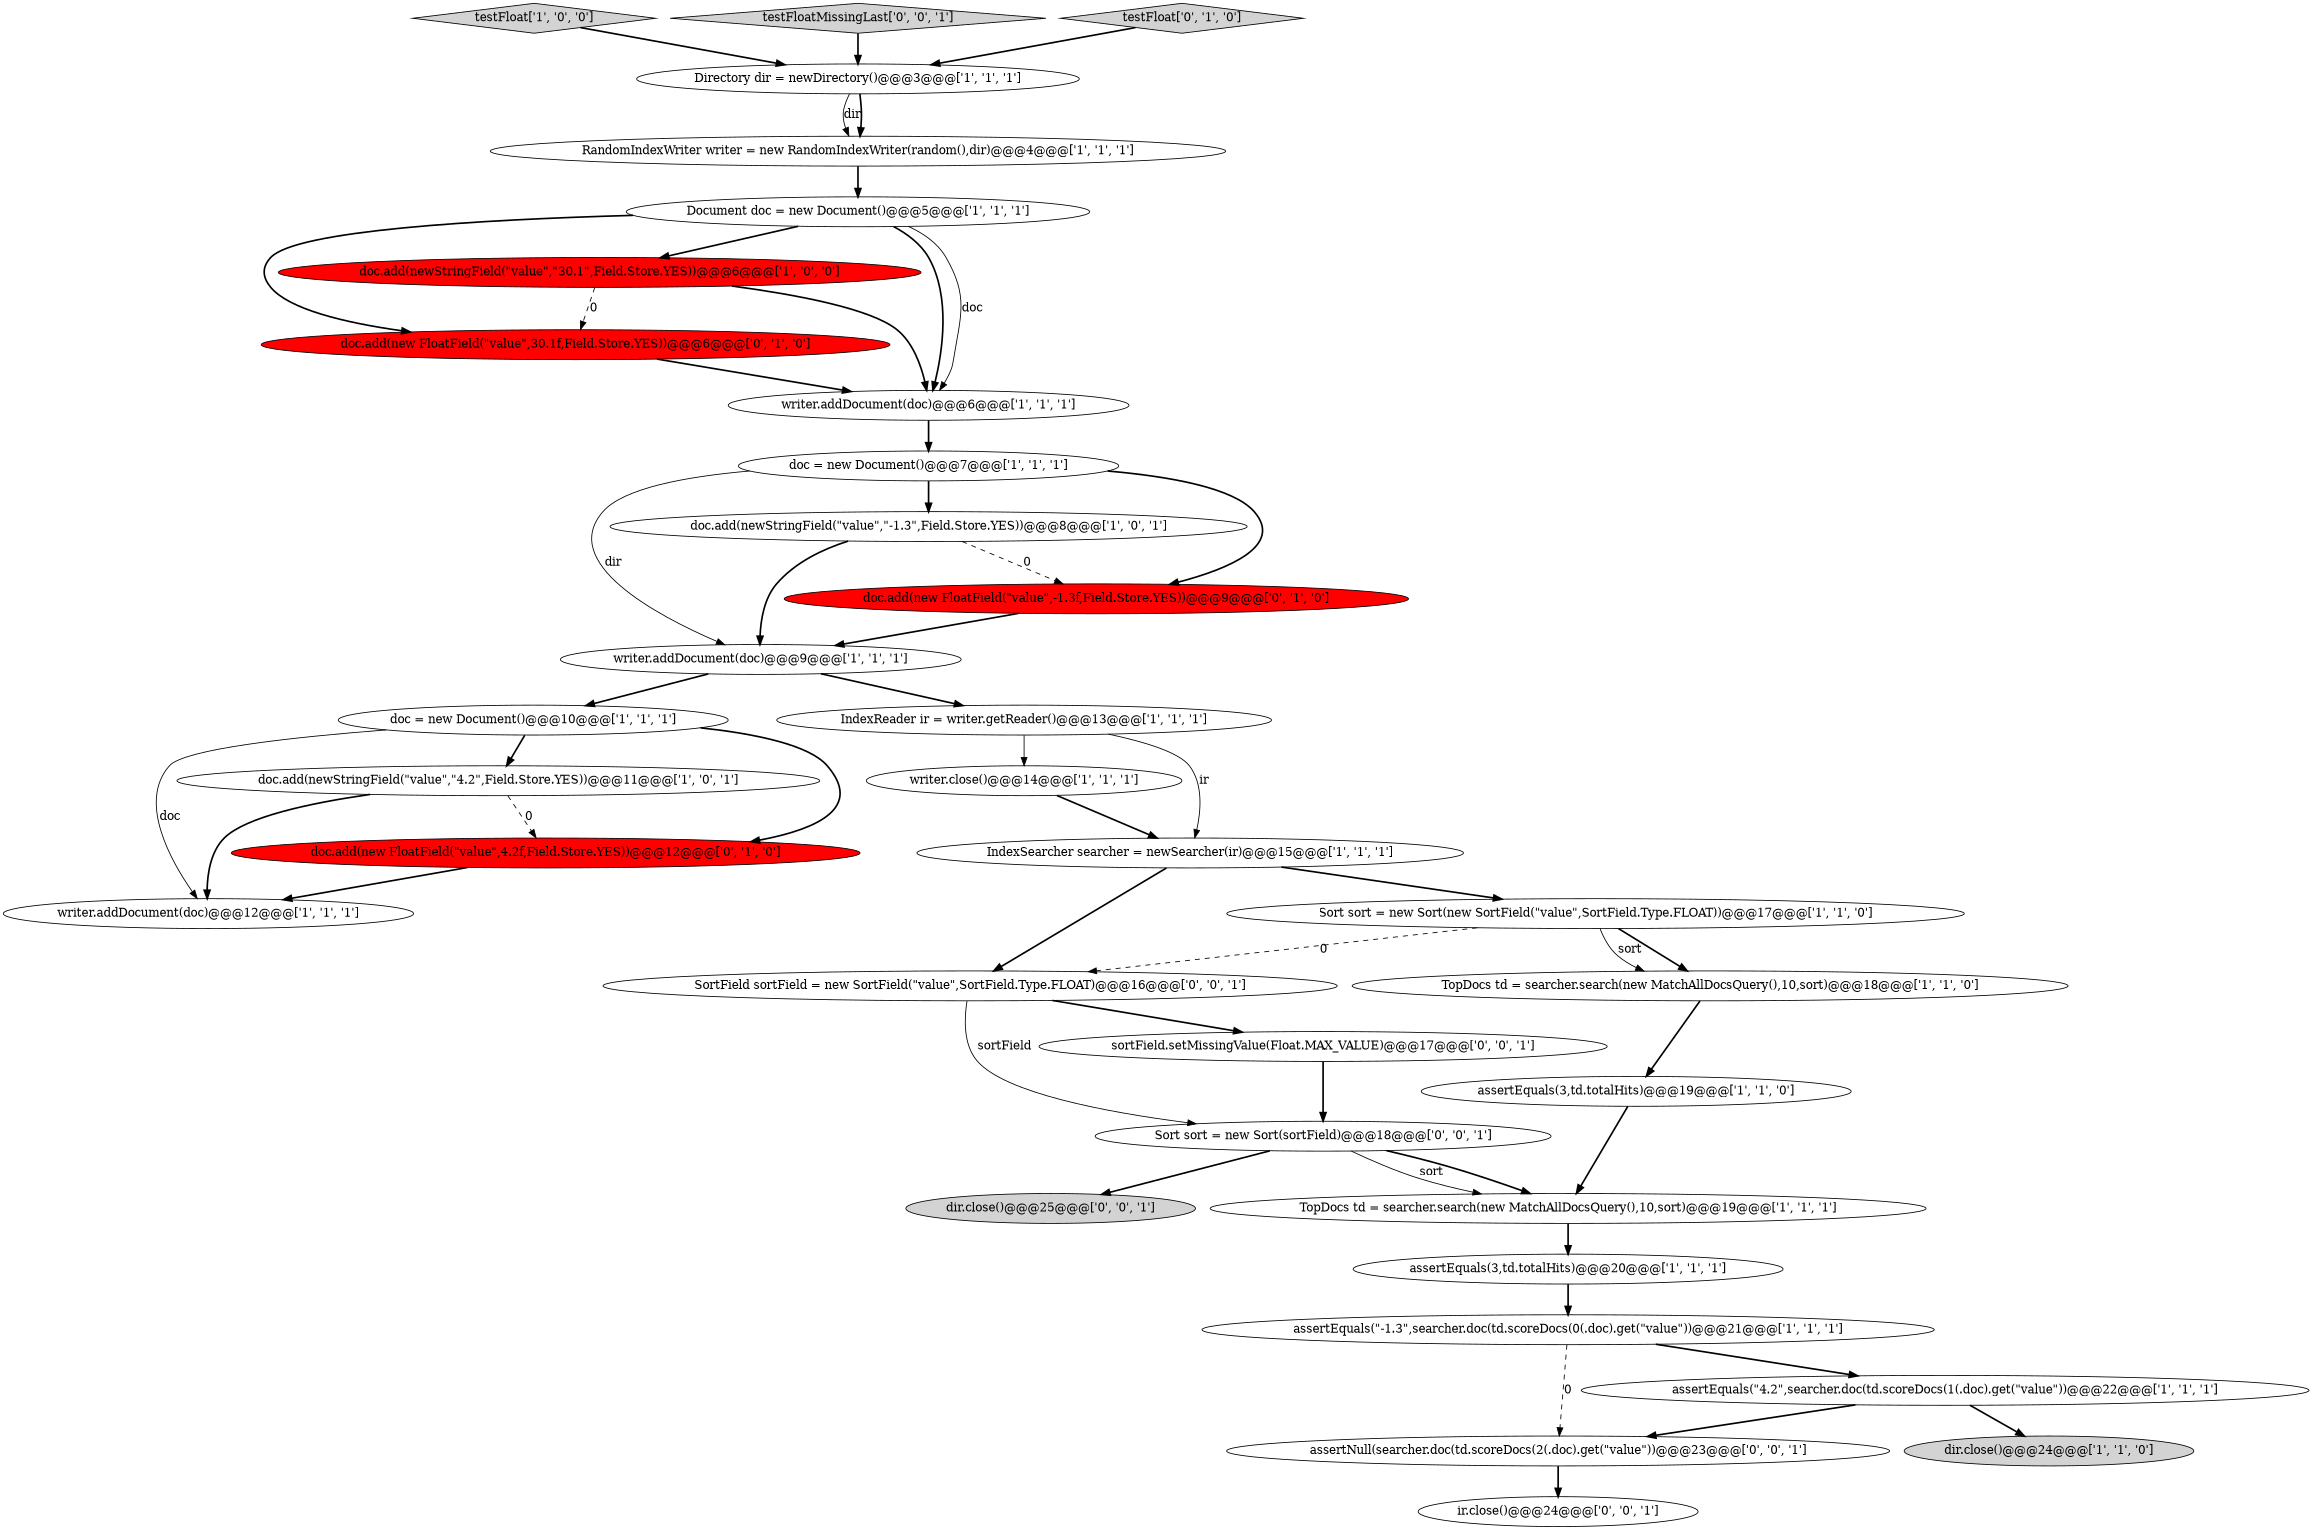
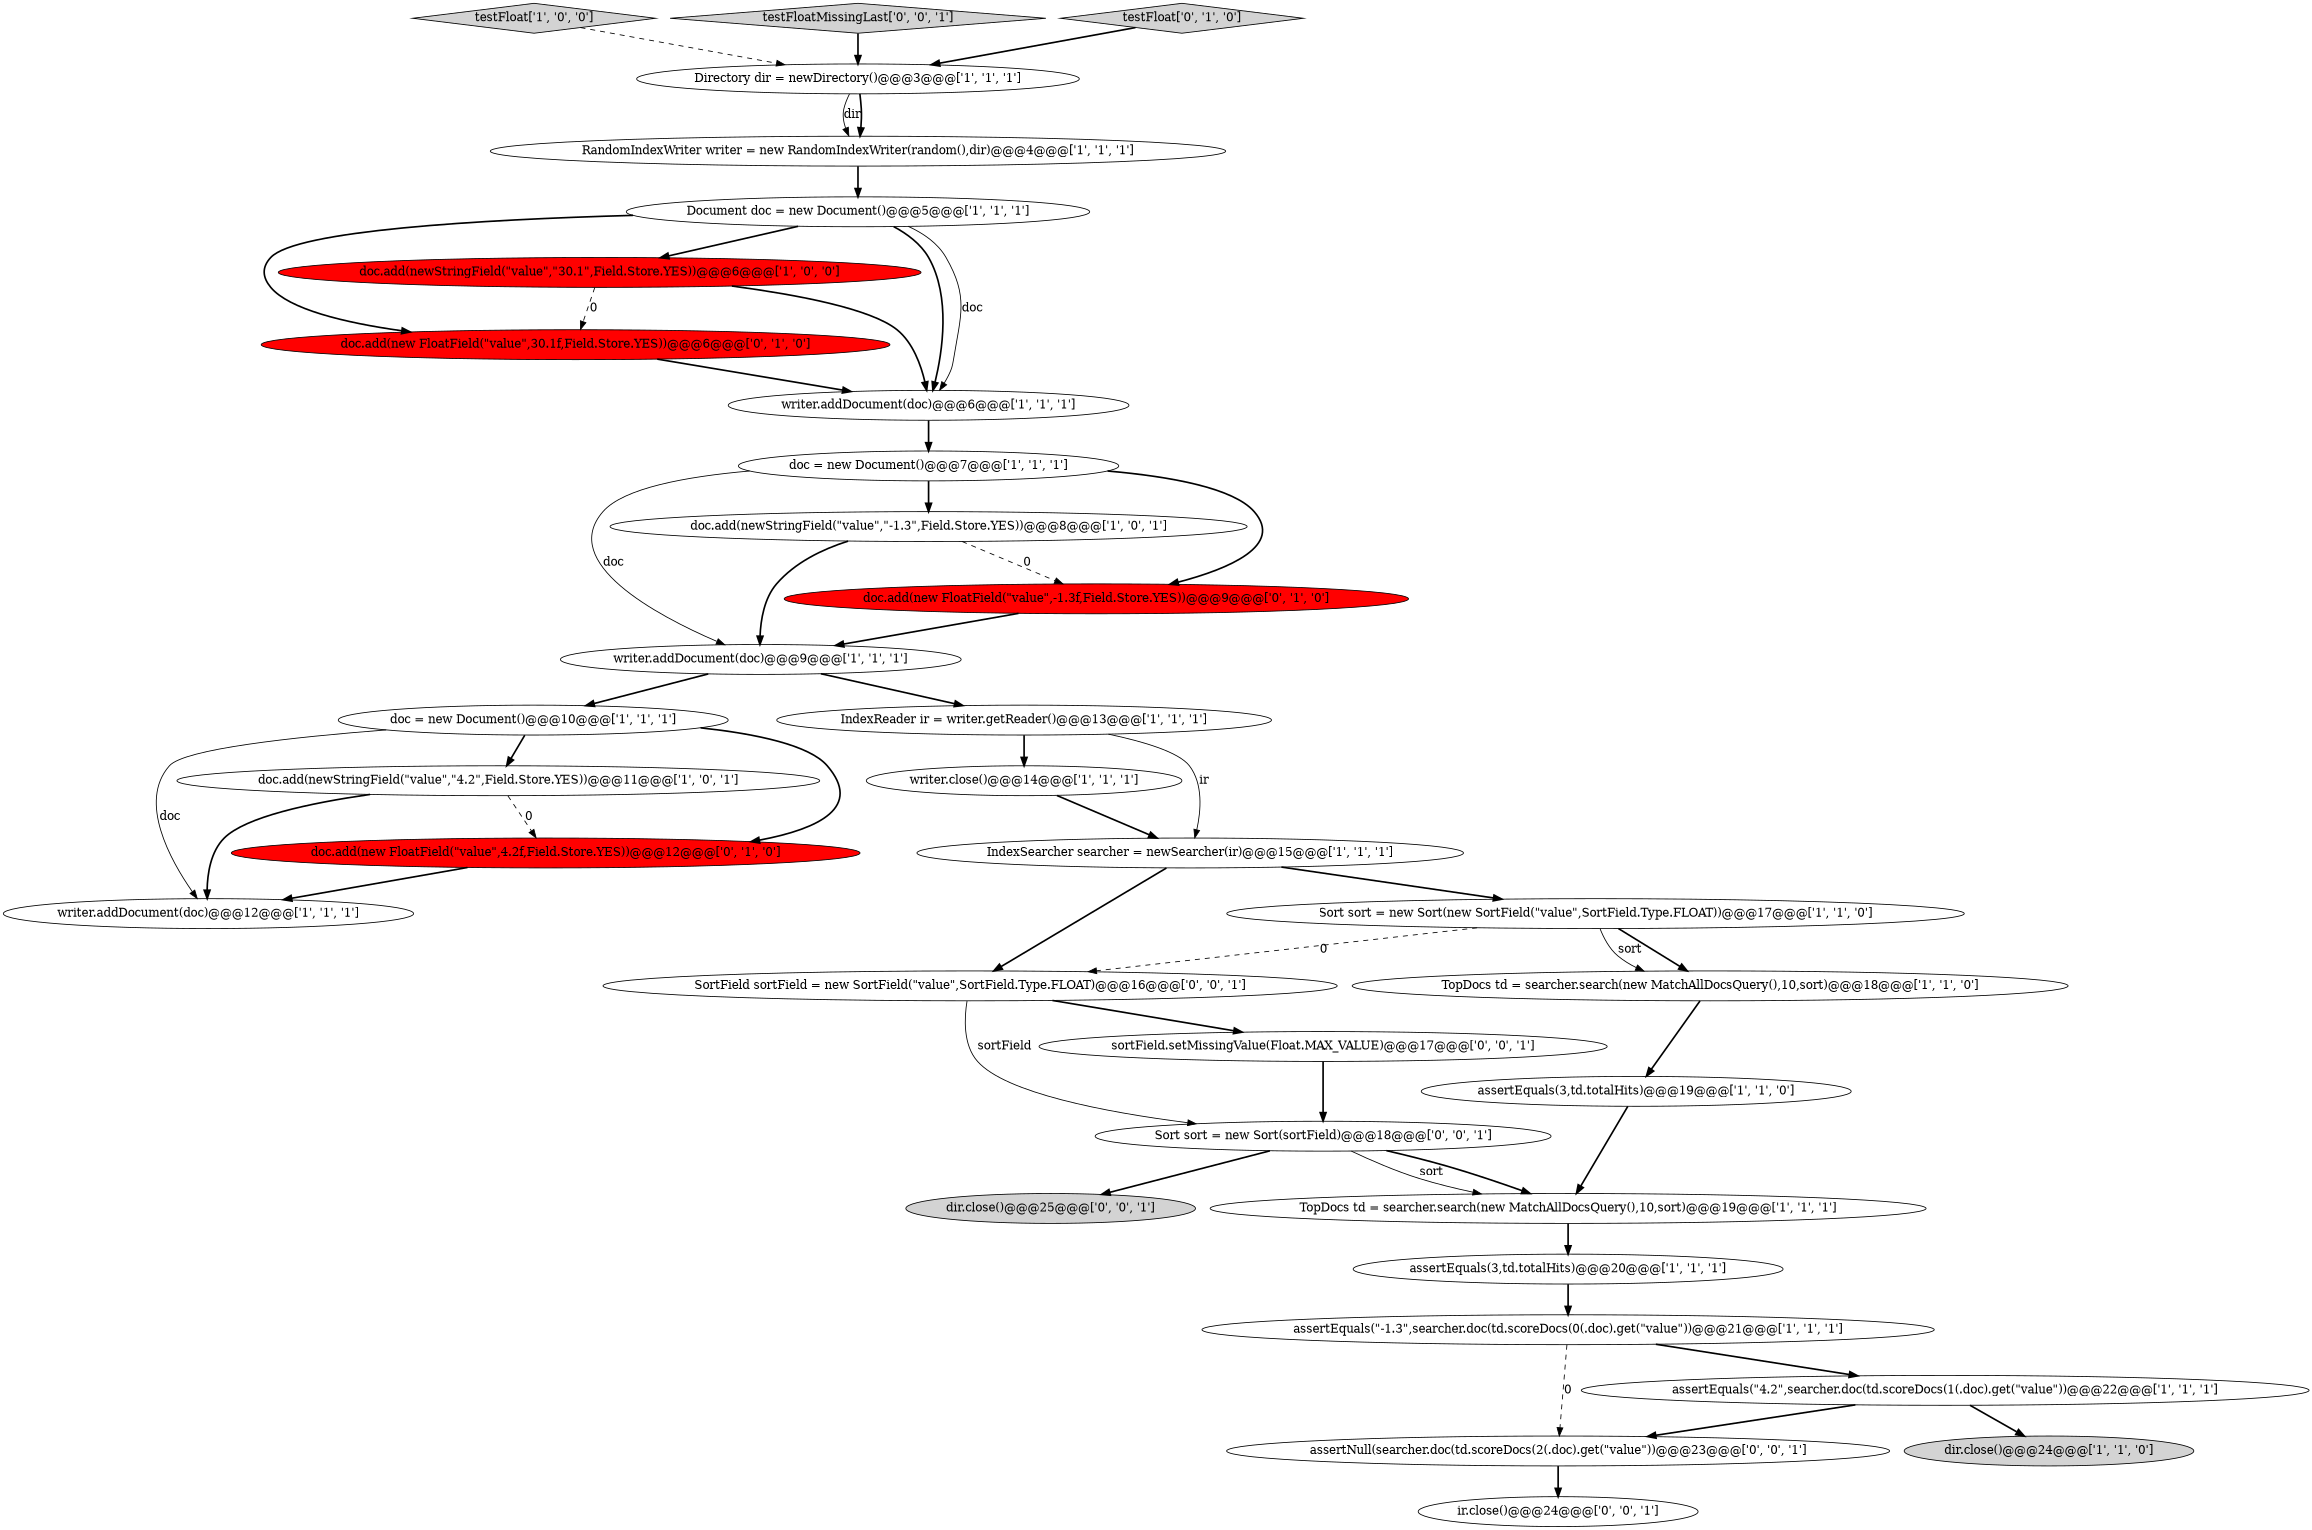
(678, 45) -> (678, 45)
(613, 563) -> (613, 563)
(1024, 746) -> (1024, 746)
